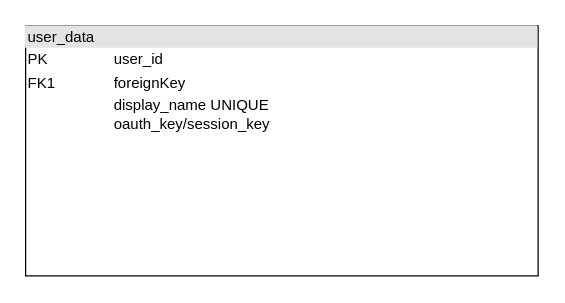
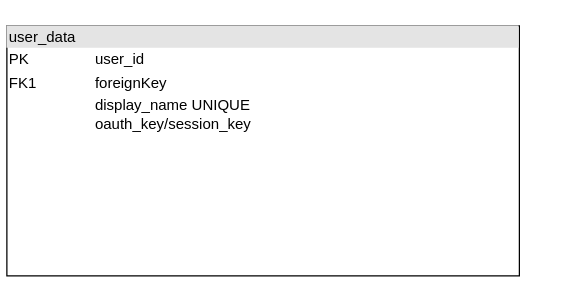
(282, 151) -> (263, 151)
